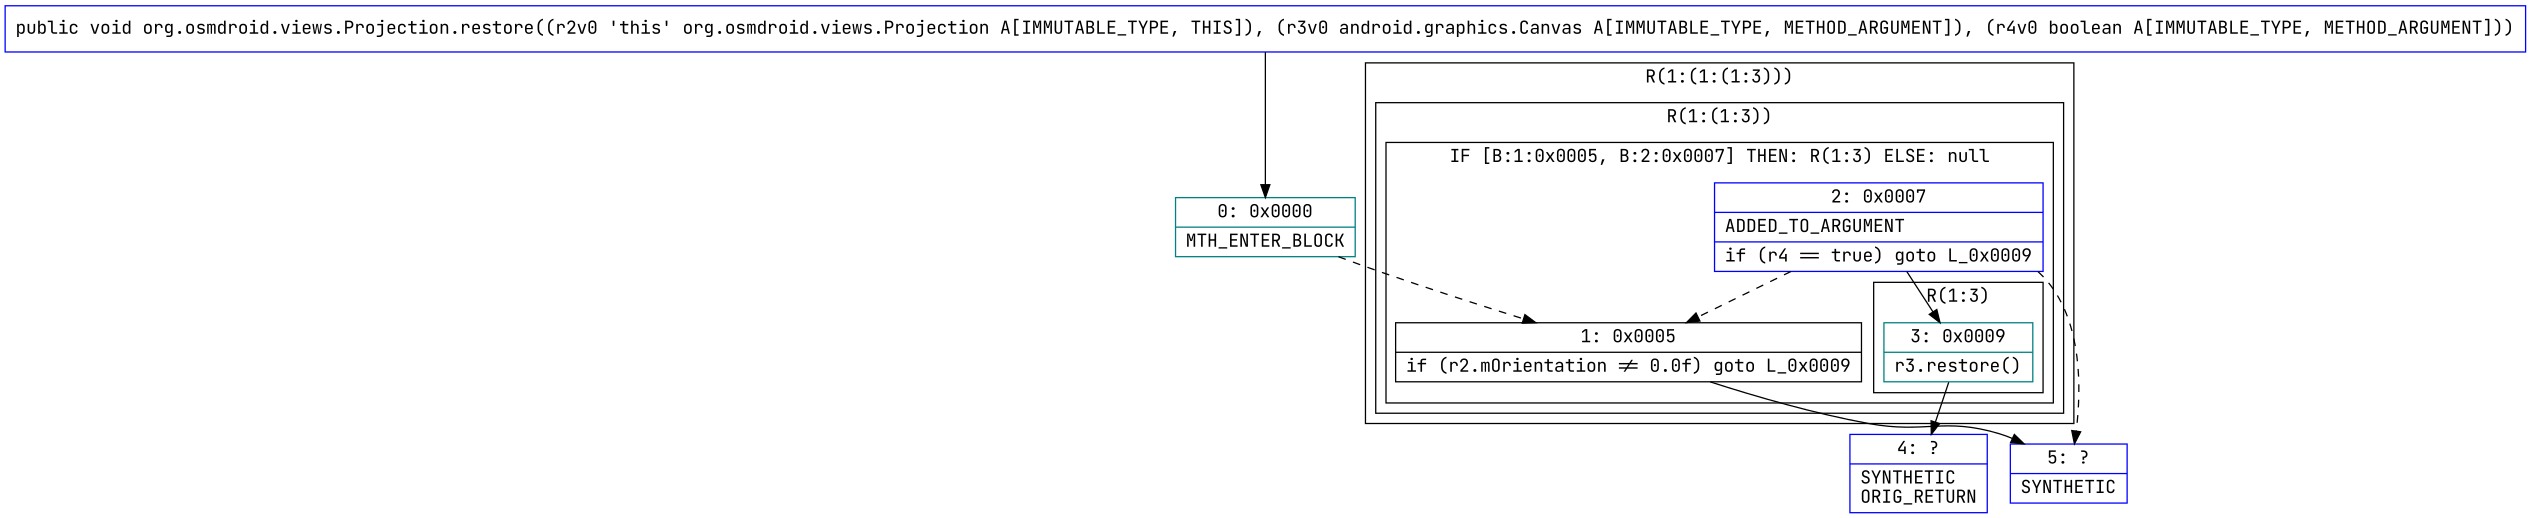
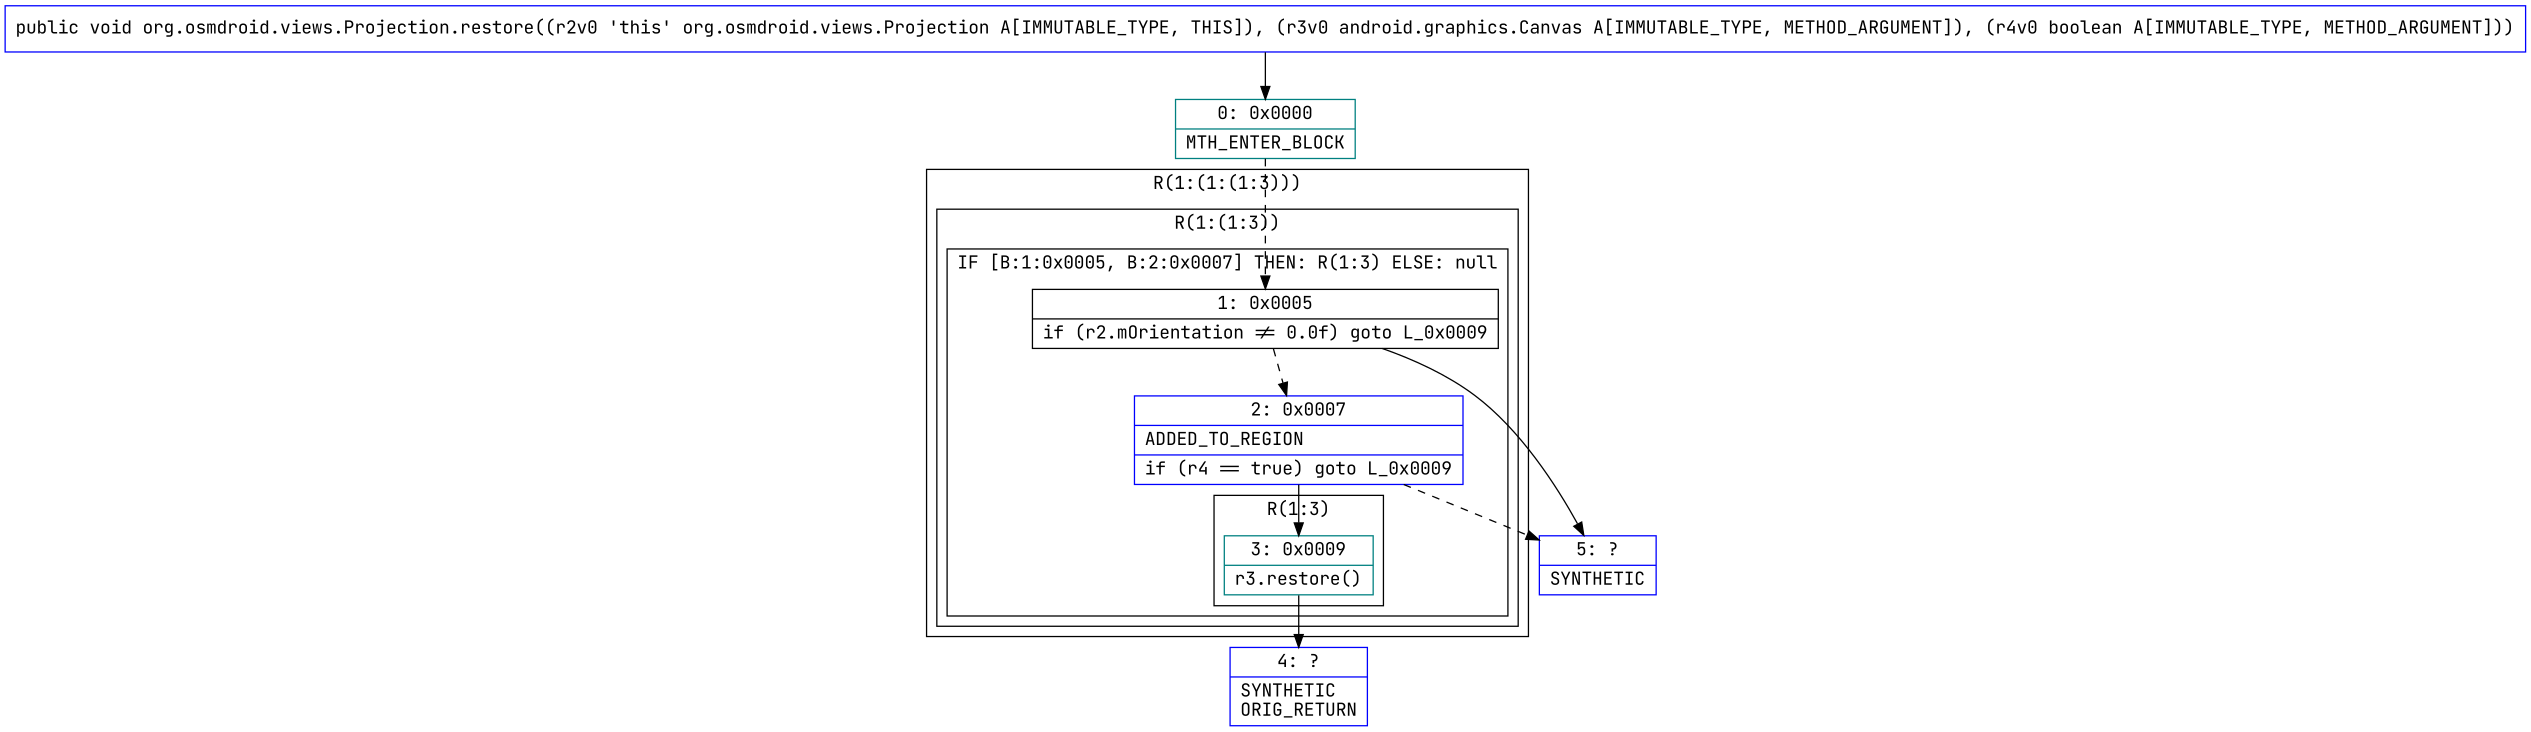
(1815, 227) -> (1224, 440)
(1744, 294) -> (1278, 366)
